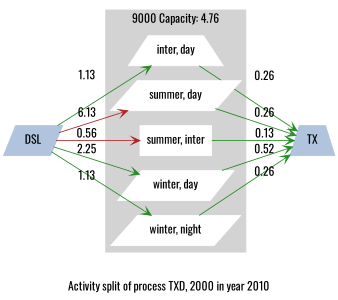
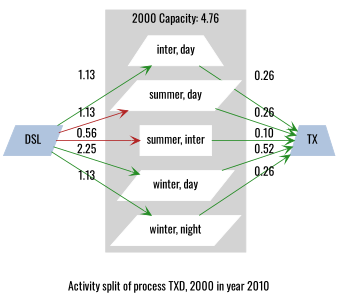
(176, 20) -> (176, 20)
(87, 114) -> (87, 114)
(265, 134) -> (265, 134)
